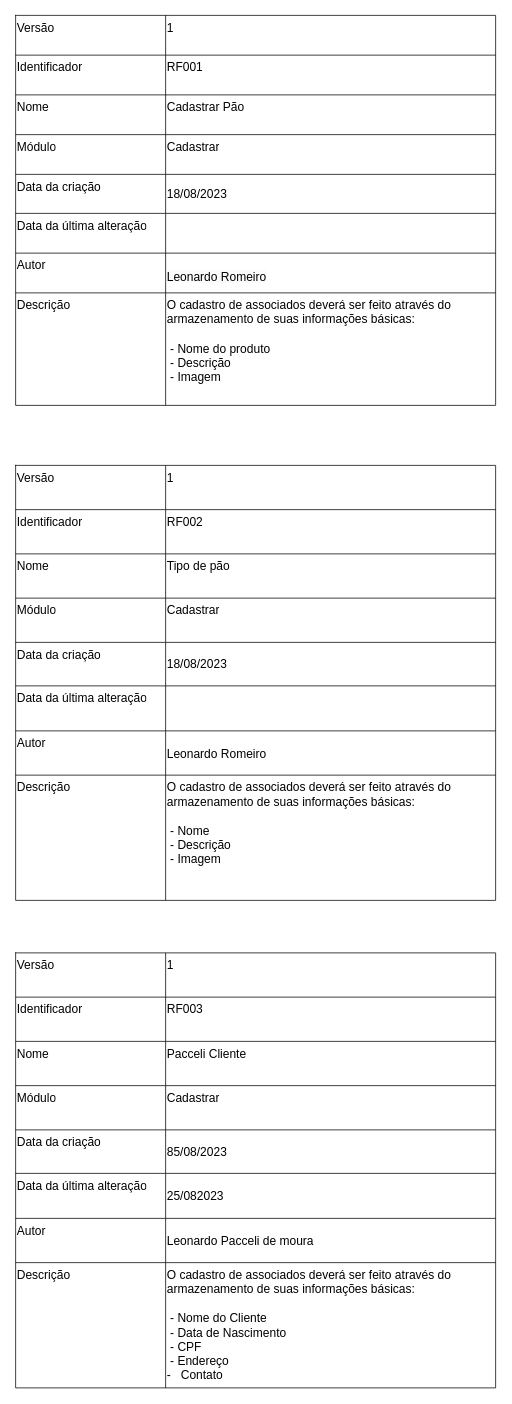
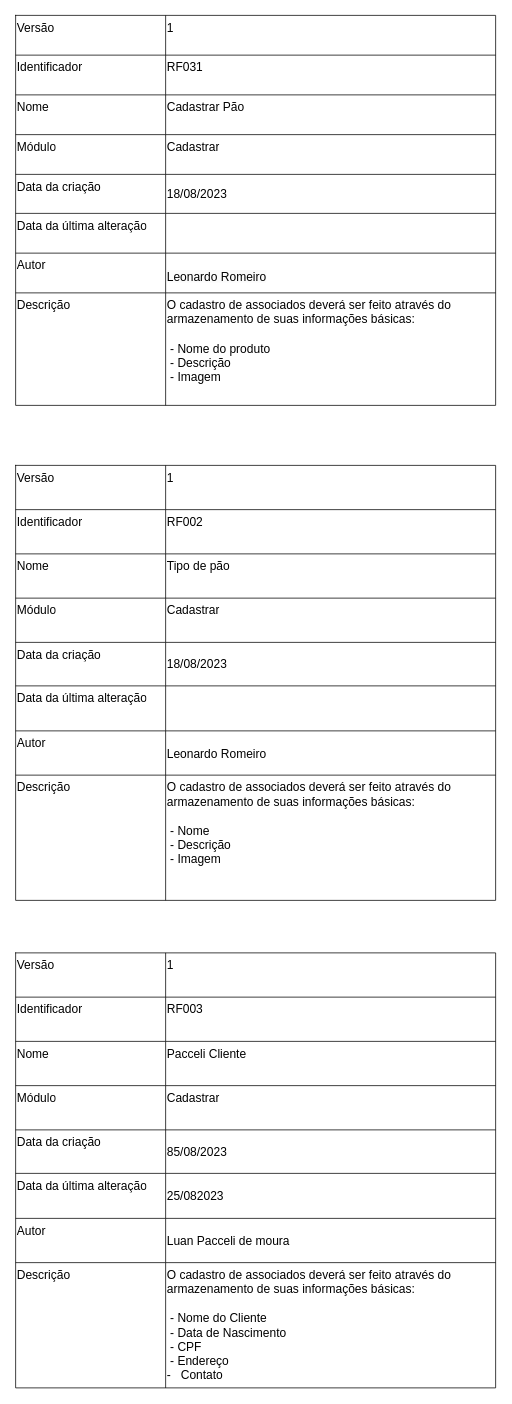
(184, 68) -> (184, 68)
(243, 1241) -> (230, 1241)
